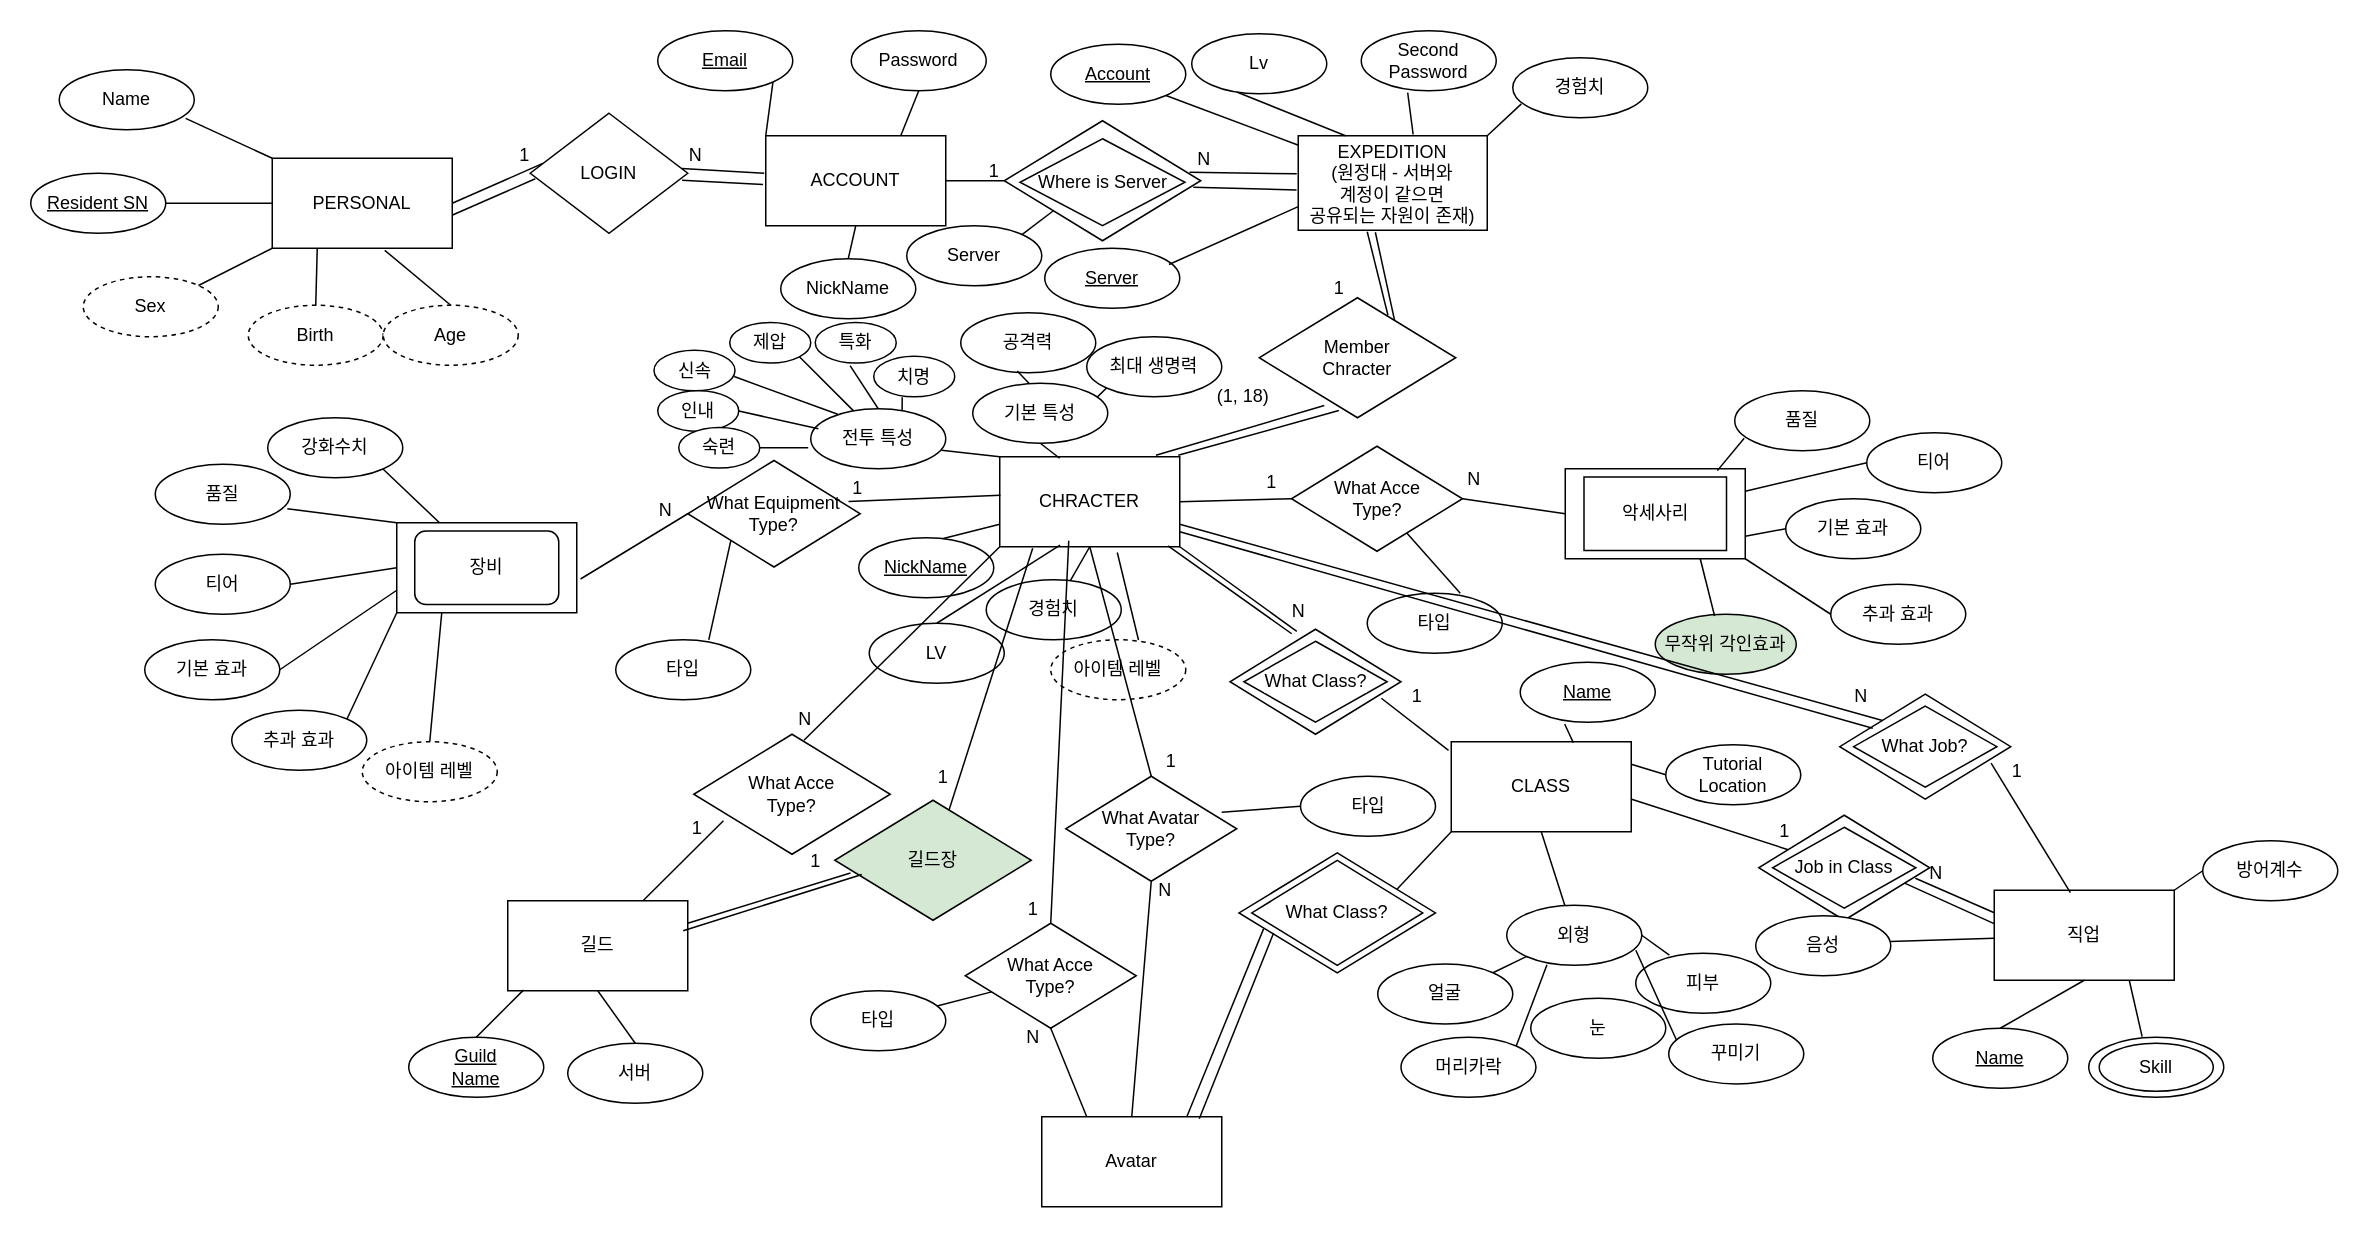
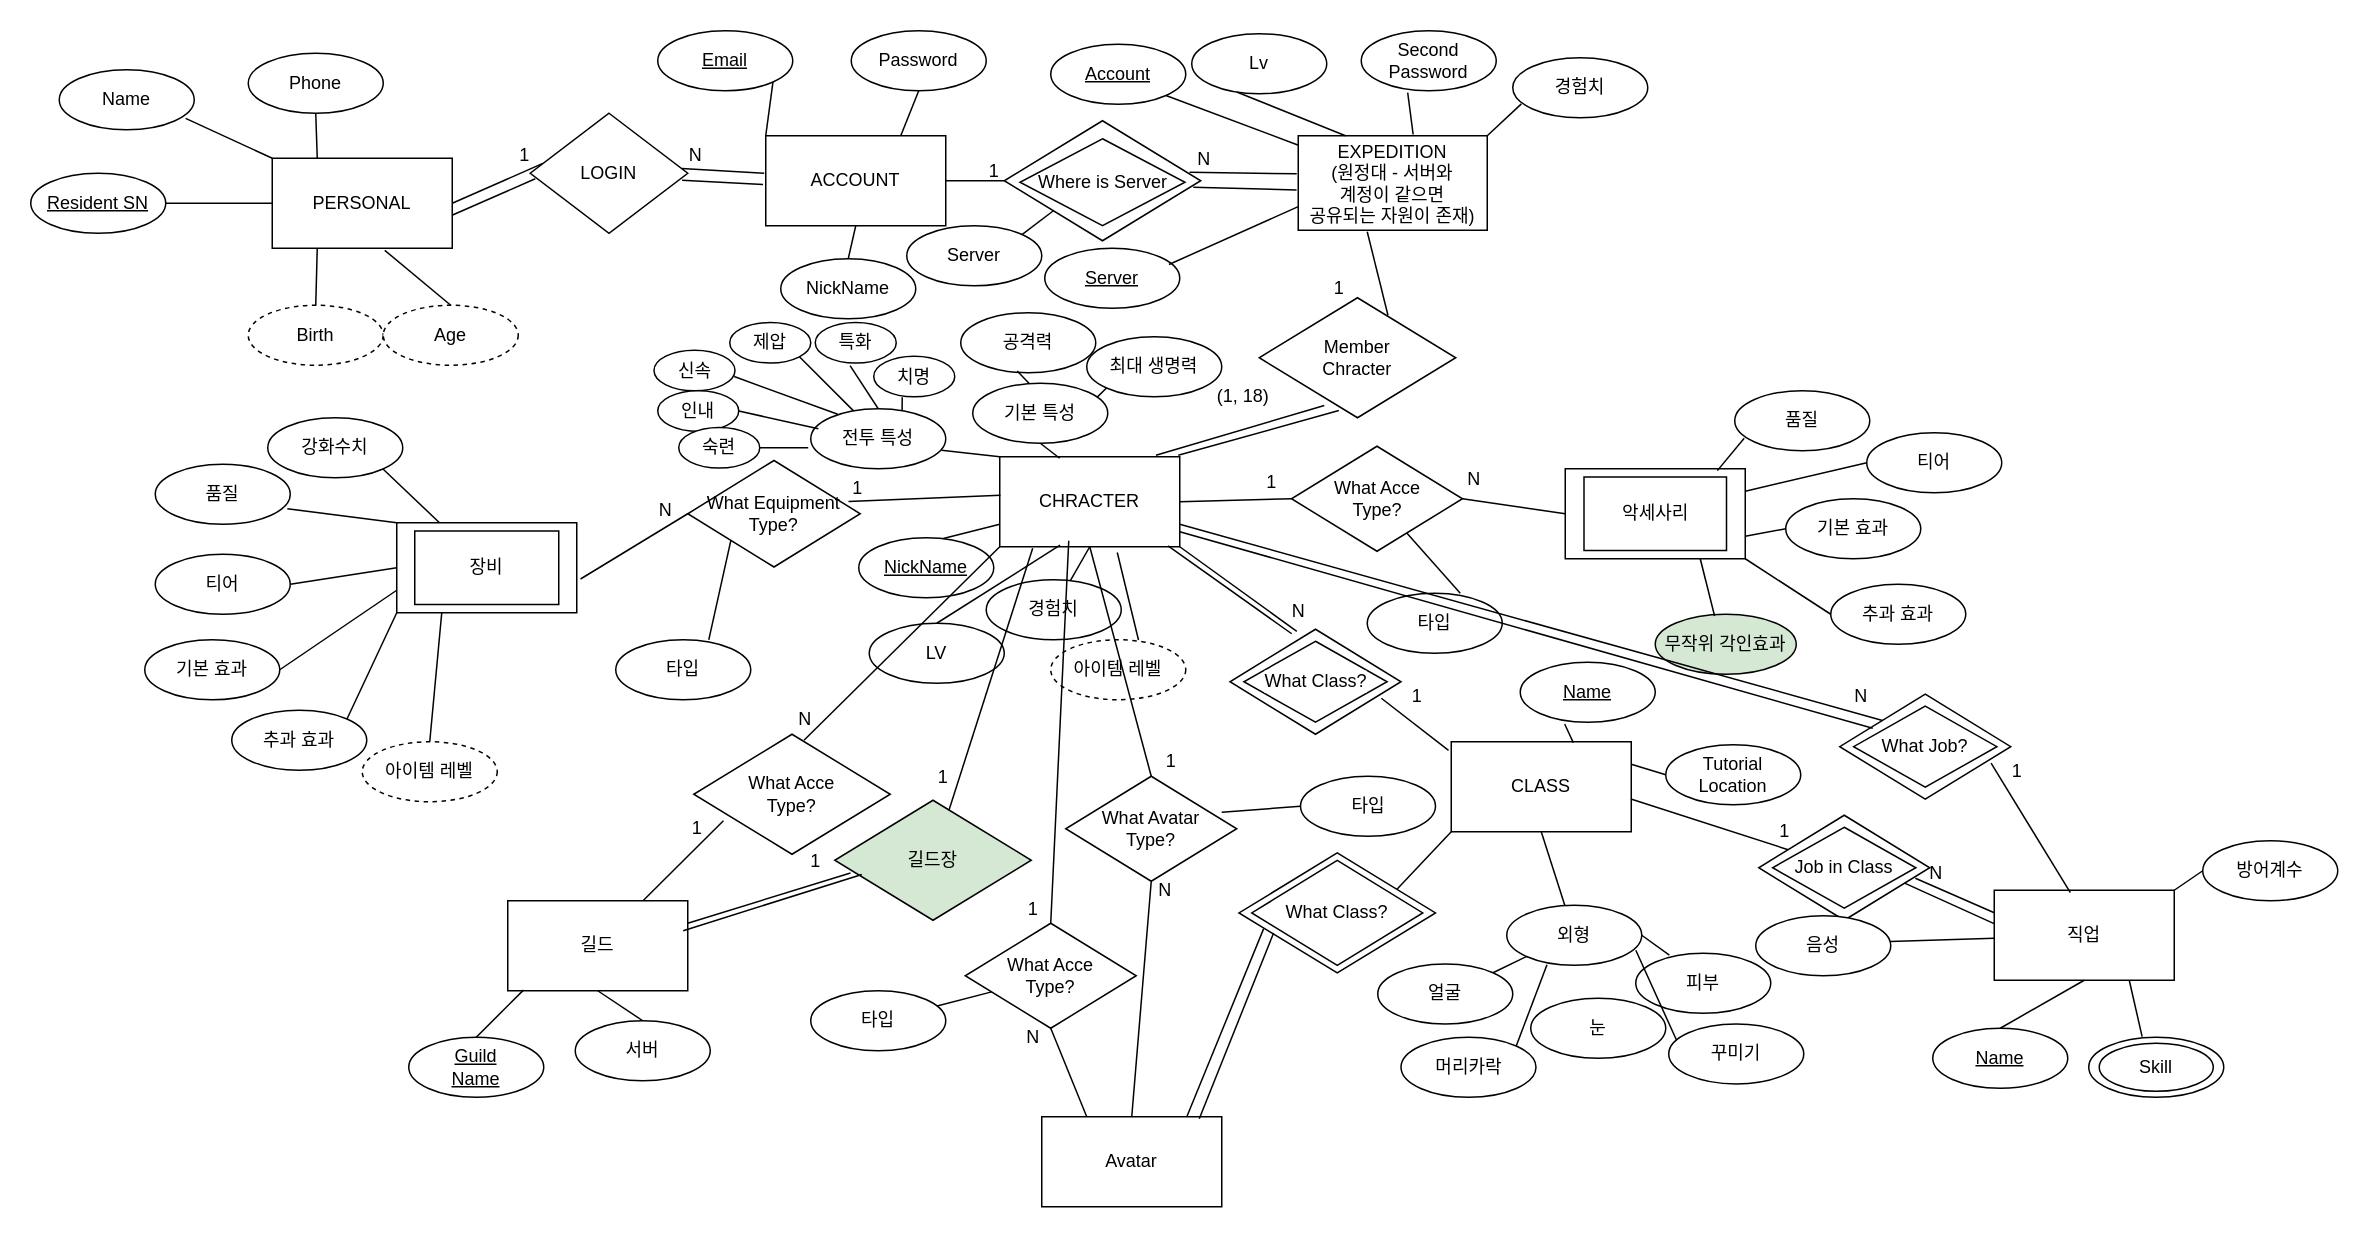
none -> (316, 83)
none -> (316, 135)
(235, 267) -> none
(1385, 275) -> none
(151, 307) -> none
(487, 568) -> (487, 568)
(635, 1073) -> (643, 1051)
